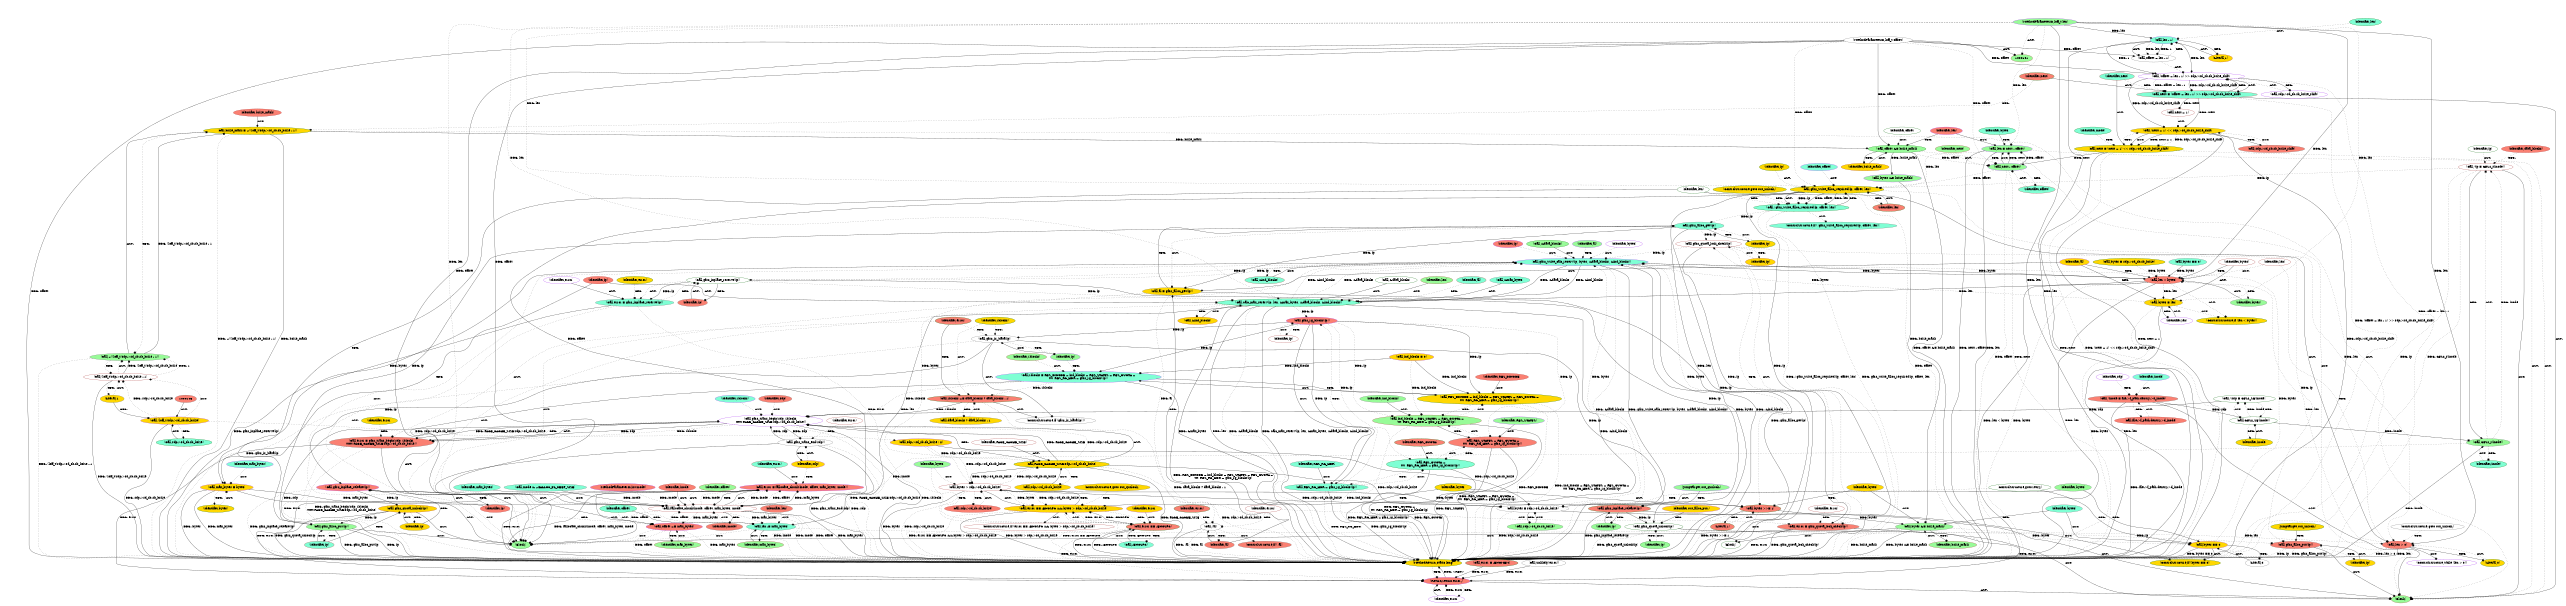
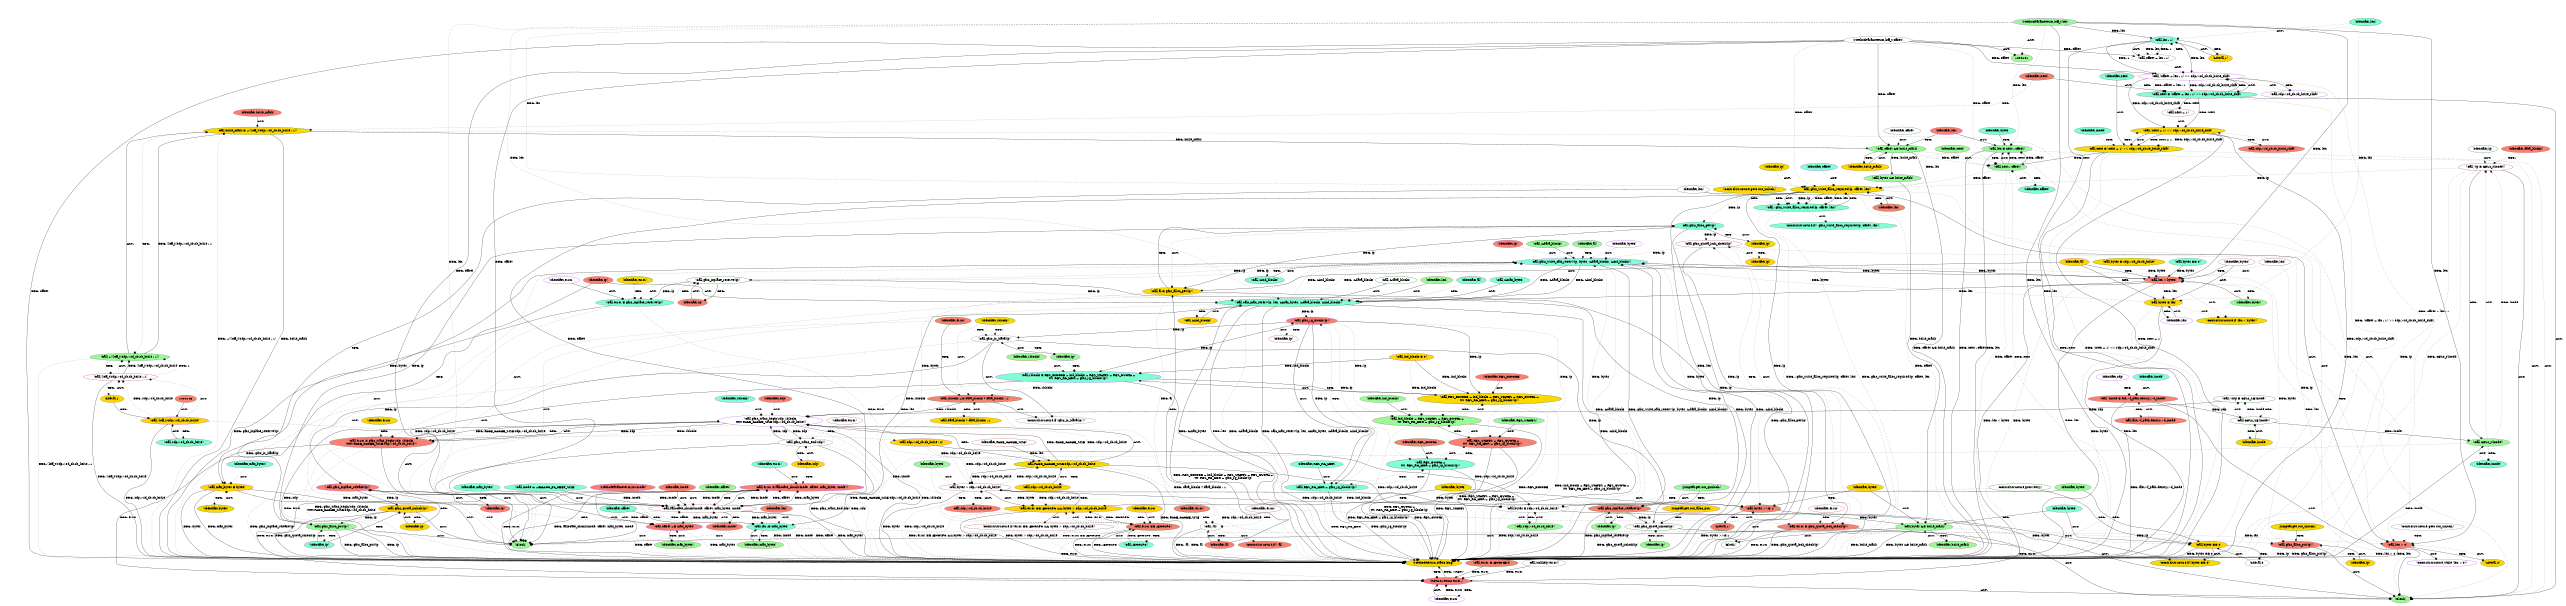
(1742, 215) -> (1749, 197)
(1037, 453) -> (1037, 453)
(1112, 487) -> none
(1691, 509) -> (1691, 509)
